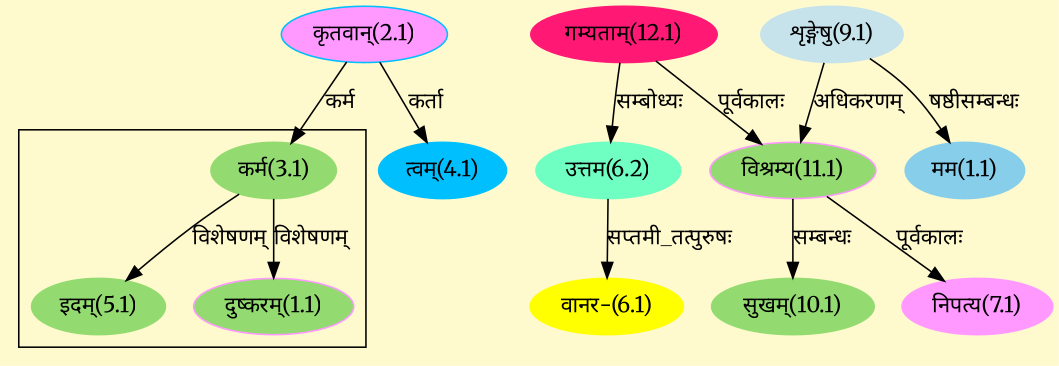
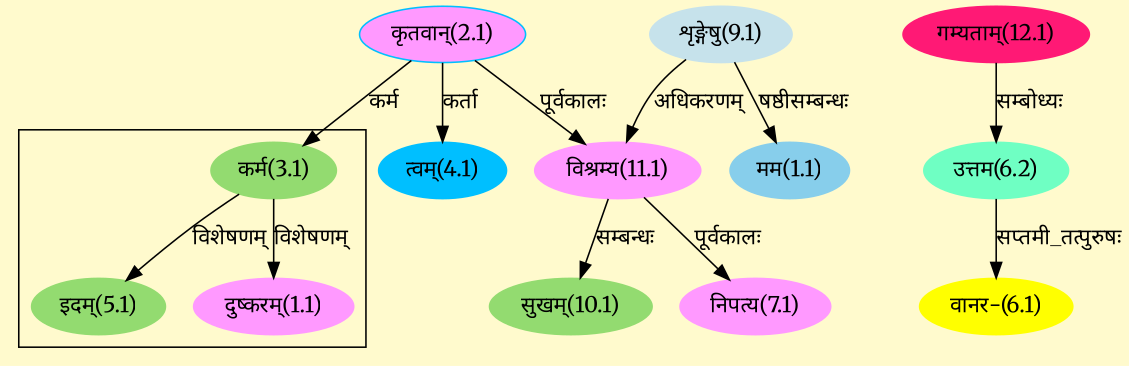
(702, 98) -> (524, 98)
(793, 170) -> (618, 170)
(274, 307) -> (274, 307)
